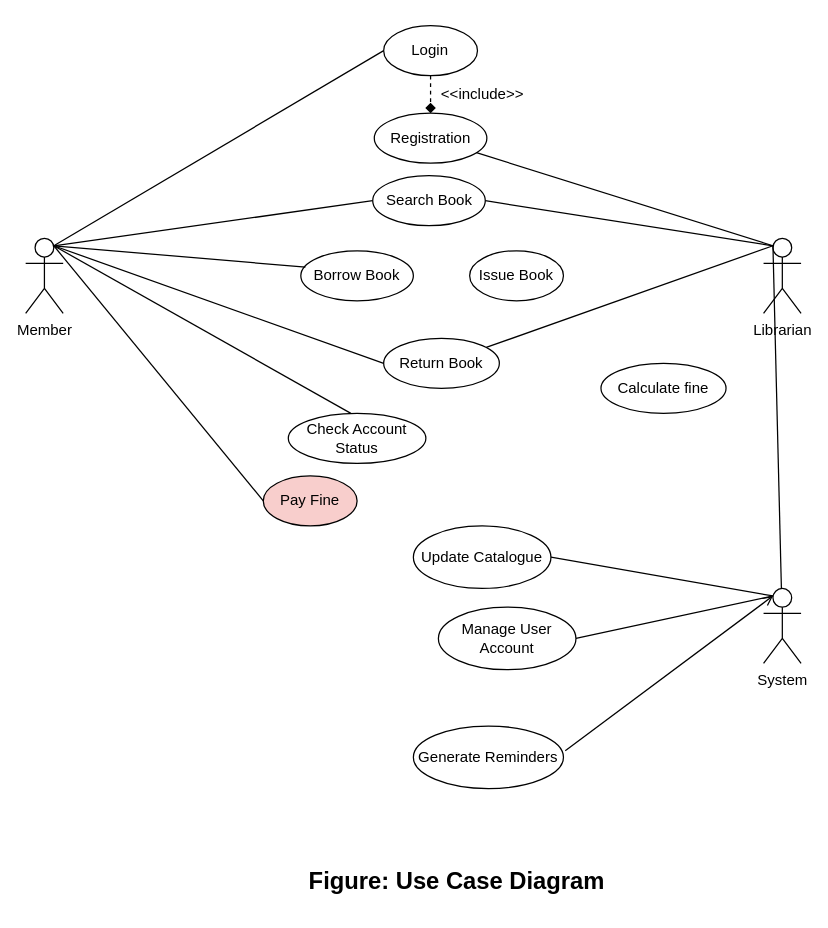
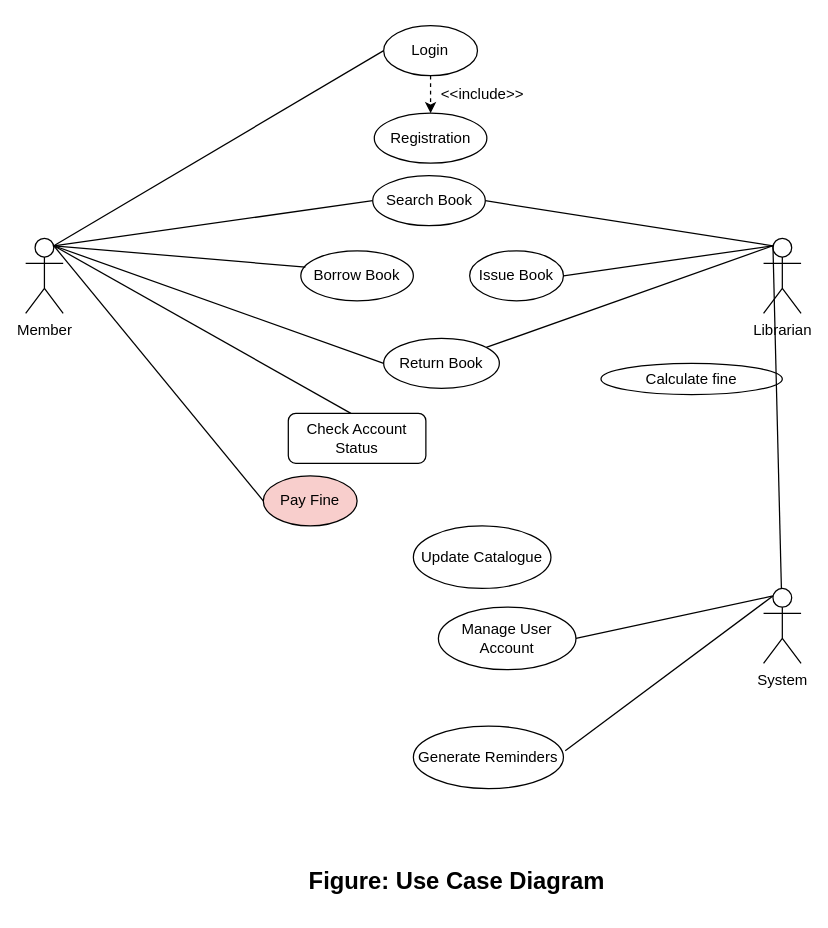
(430, 102) -> (430, 103)
(616, 196) -> (661, 262)
(663, 388) -> (691, 379)
(357, 438) -> (357, 438)
(658, 576) -> none
(768, 599) -> (768, 599)
